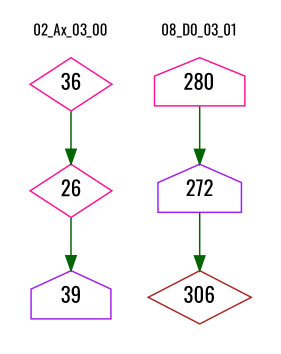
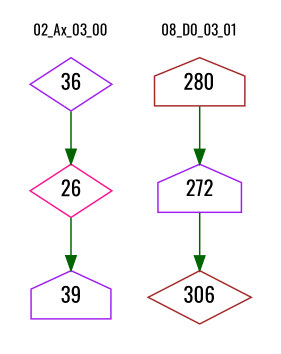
(71, 84) -> (71, 84)
(200, 84) -> (200, 84)
